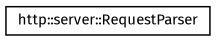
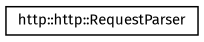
(108, 21) -> (102, 21)
